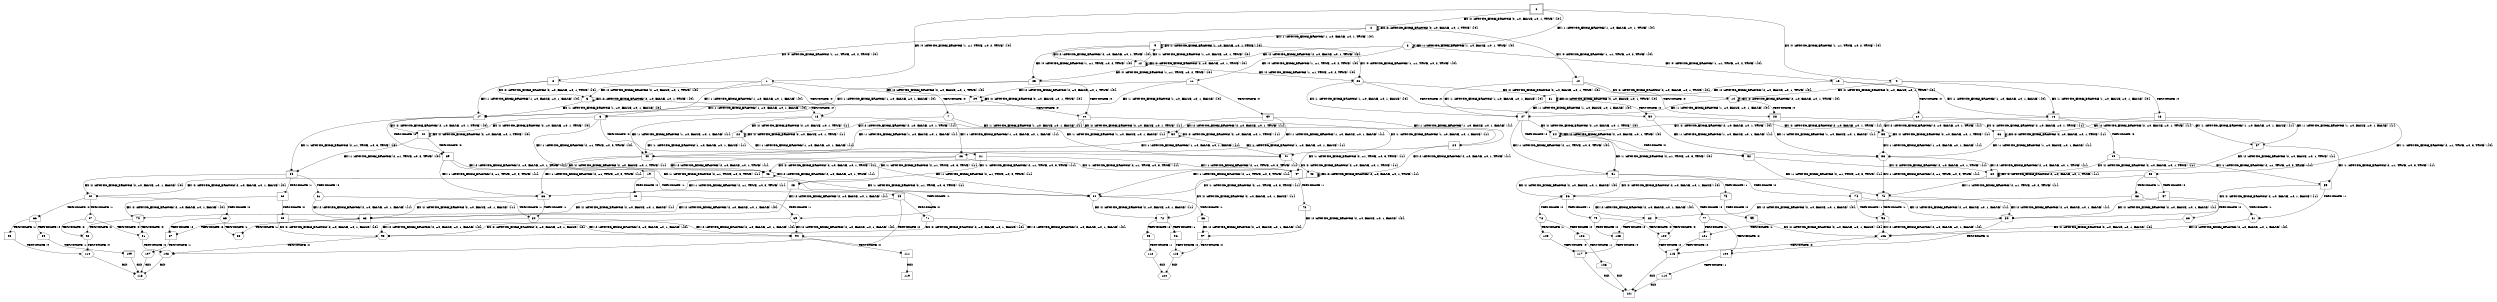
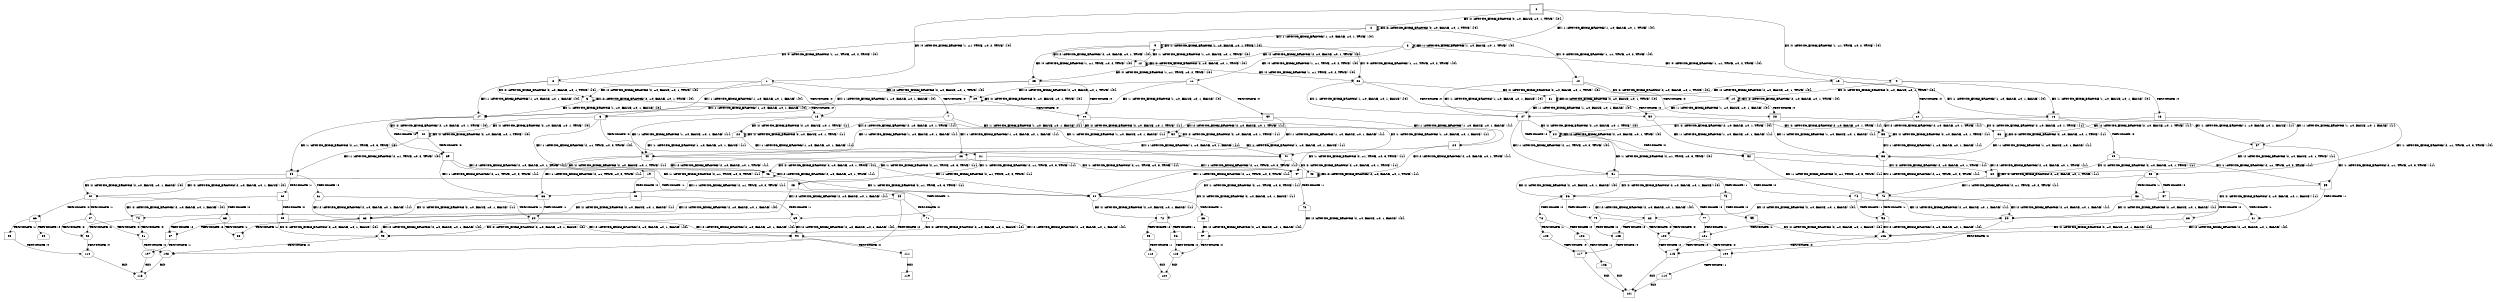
(1730, 227) -> (1698, 240)
(129, 254) -> none
